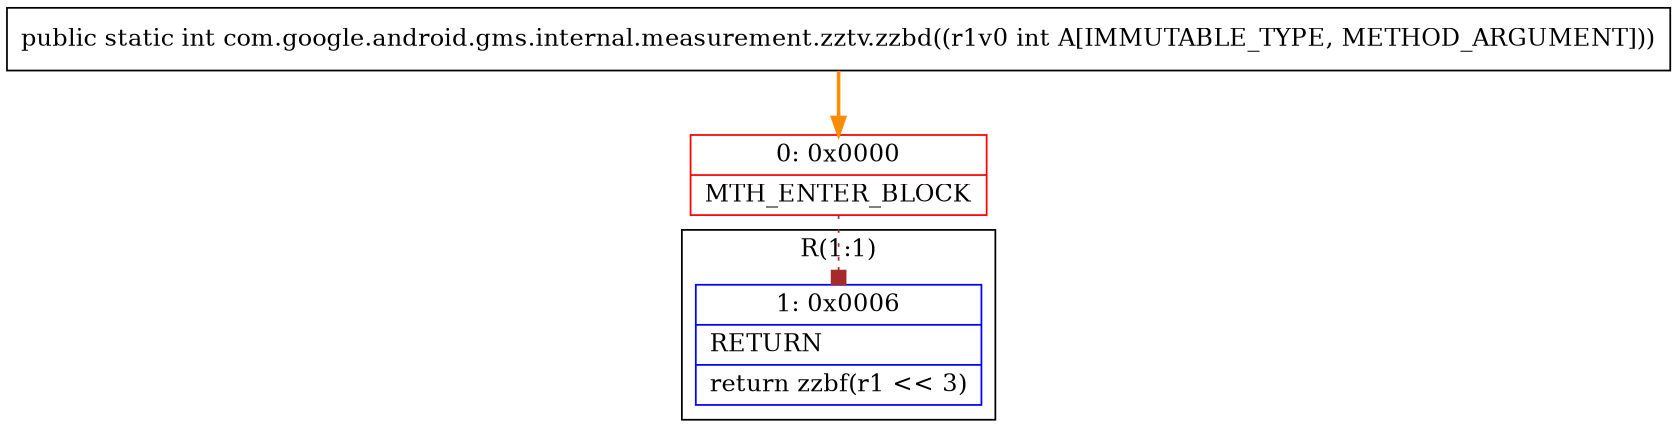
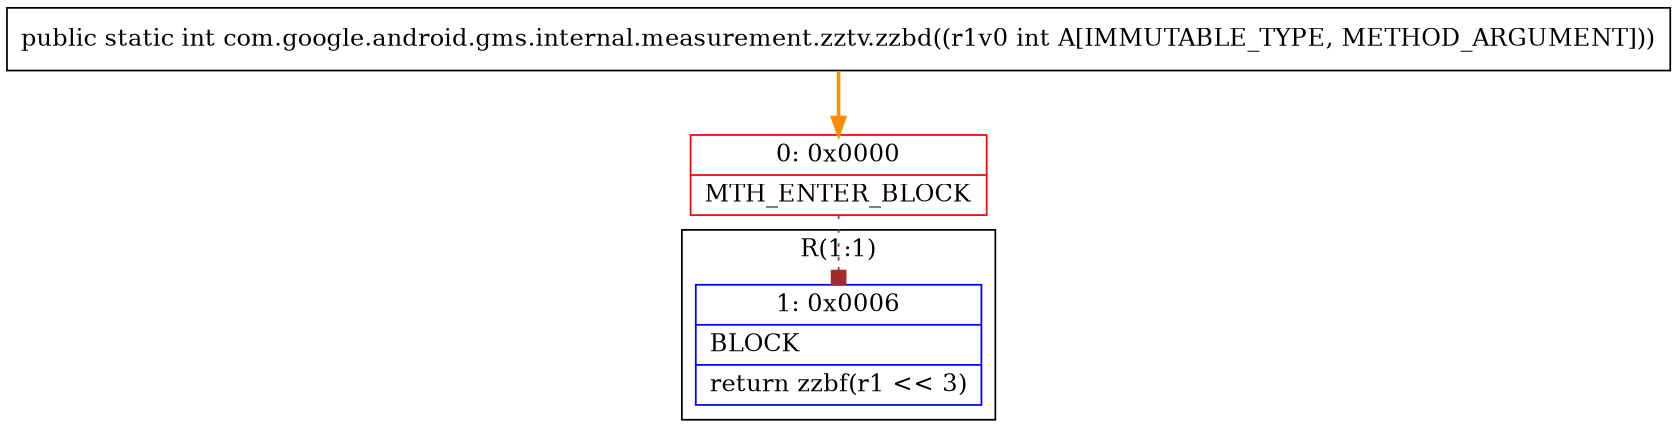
(766, 344) -> (755, 344)
